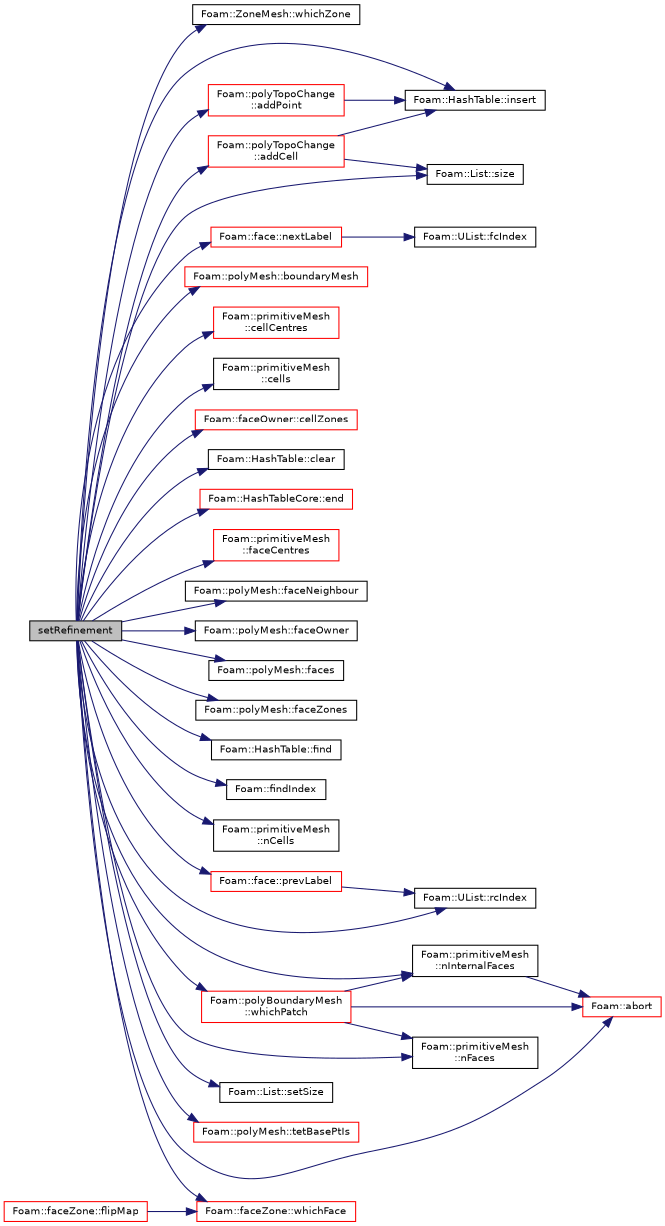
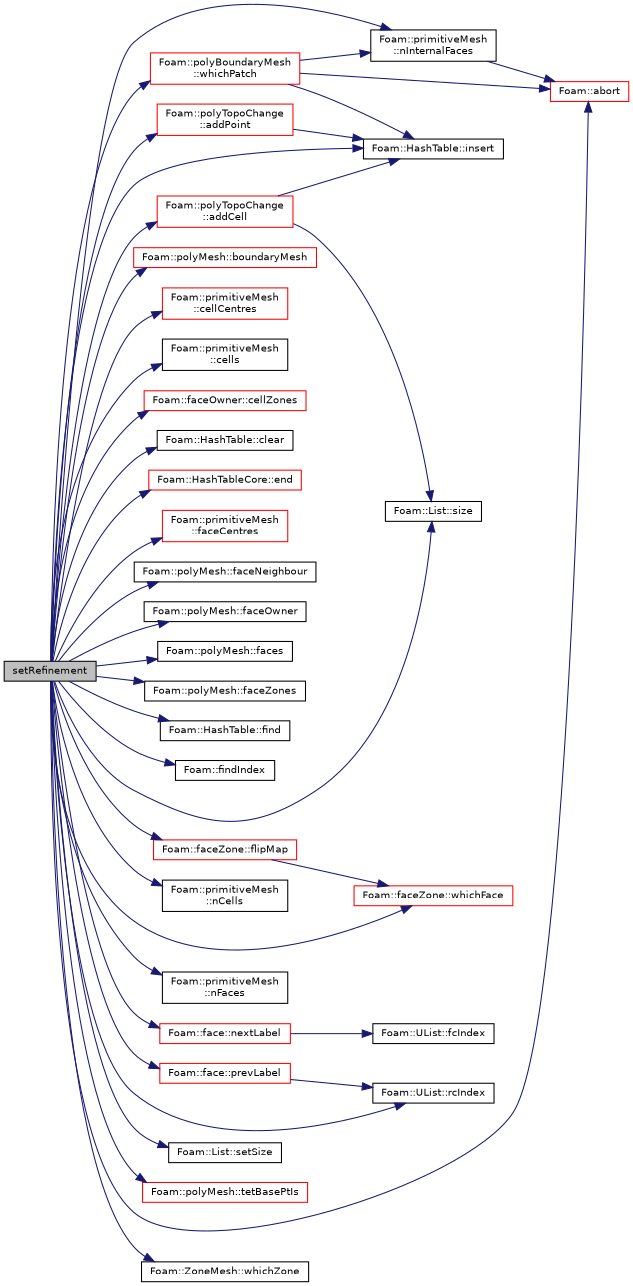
none -> (88, 769)
(373, 1029) -> (348, 106)
